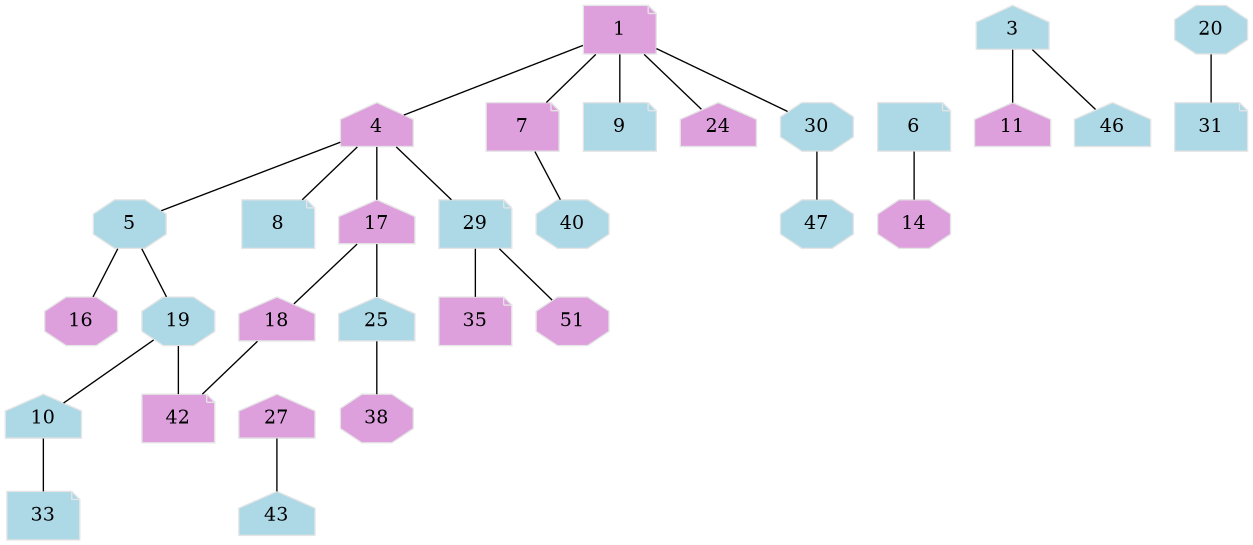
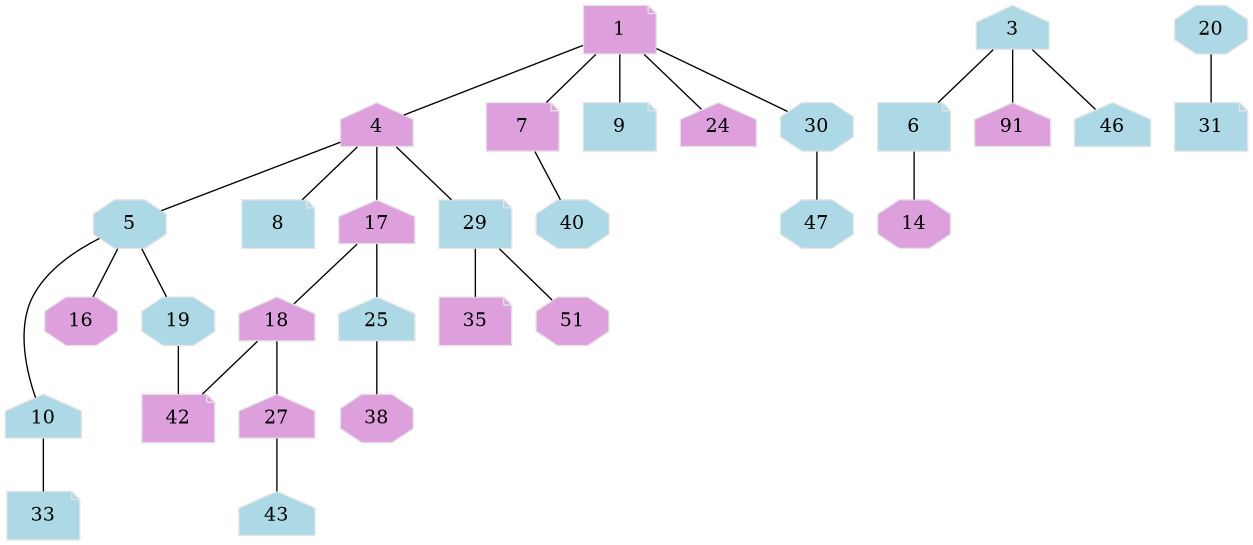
none -> (966, 76)
(1013, 127) -> (1013, 127)
none -> (277, 368)
(109, 371) -> (30, 303)
